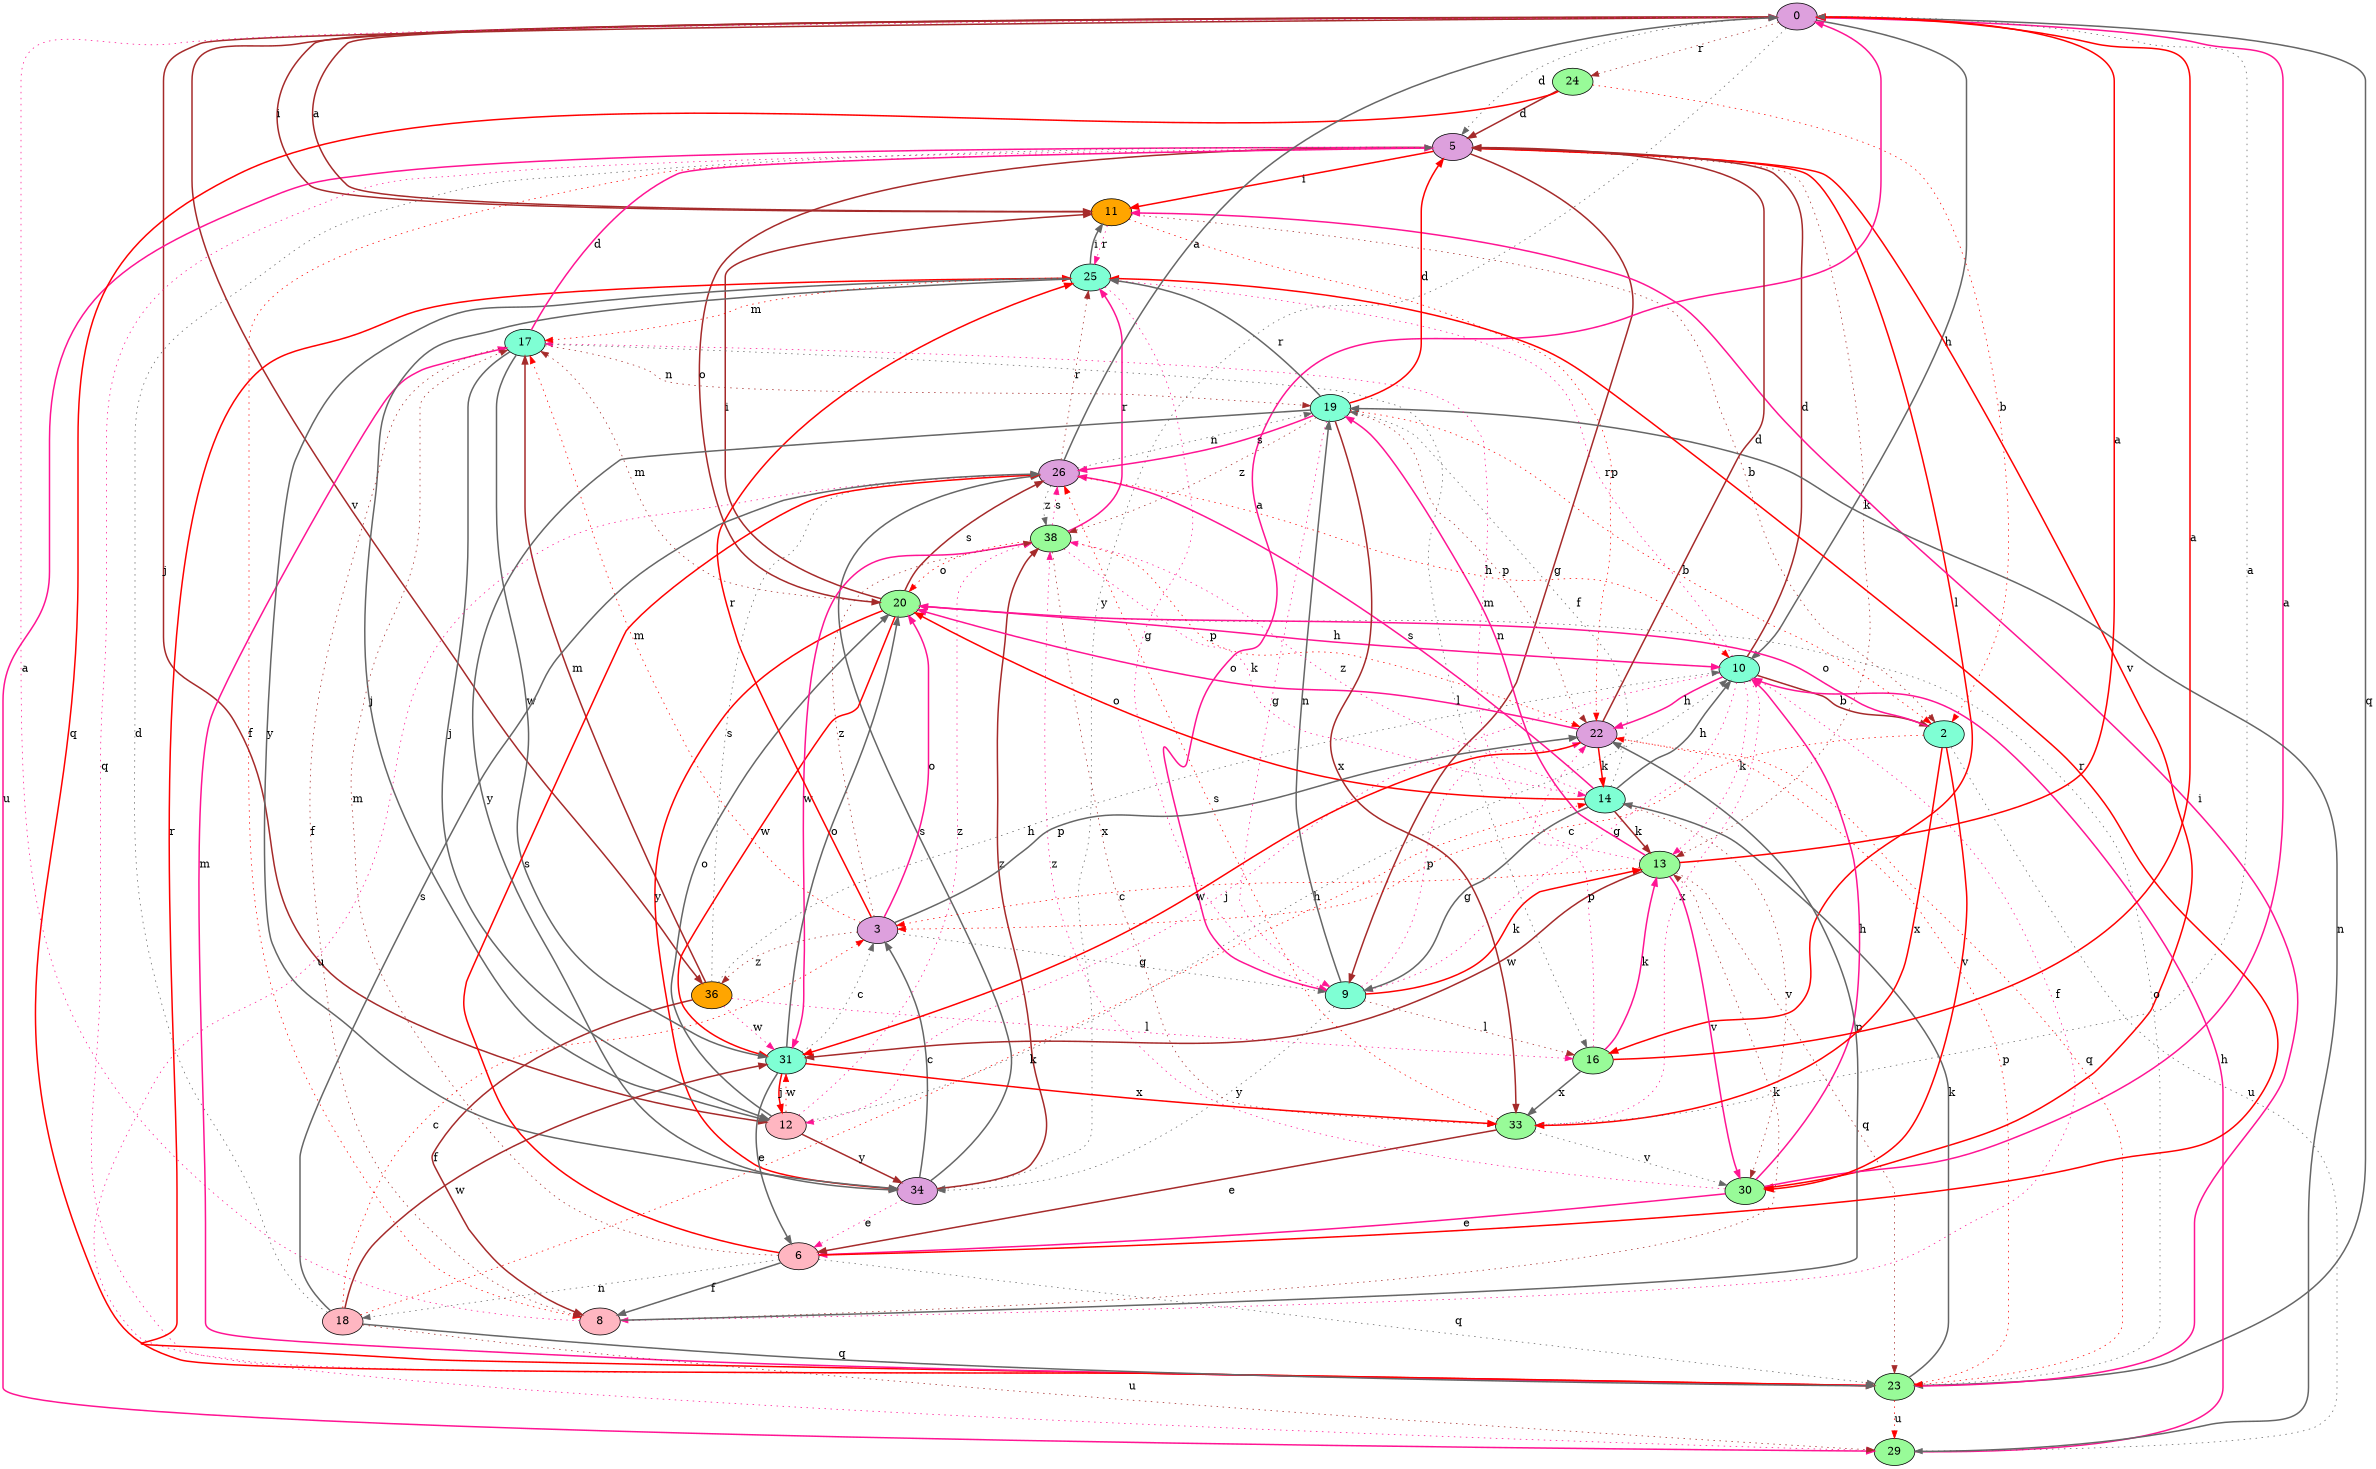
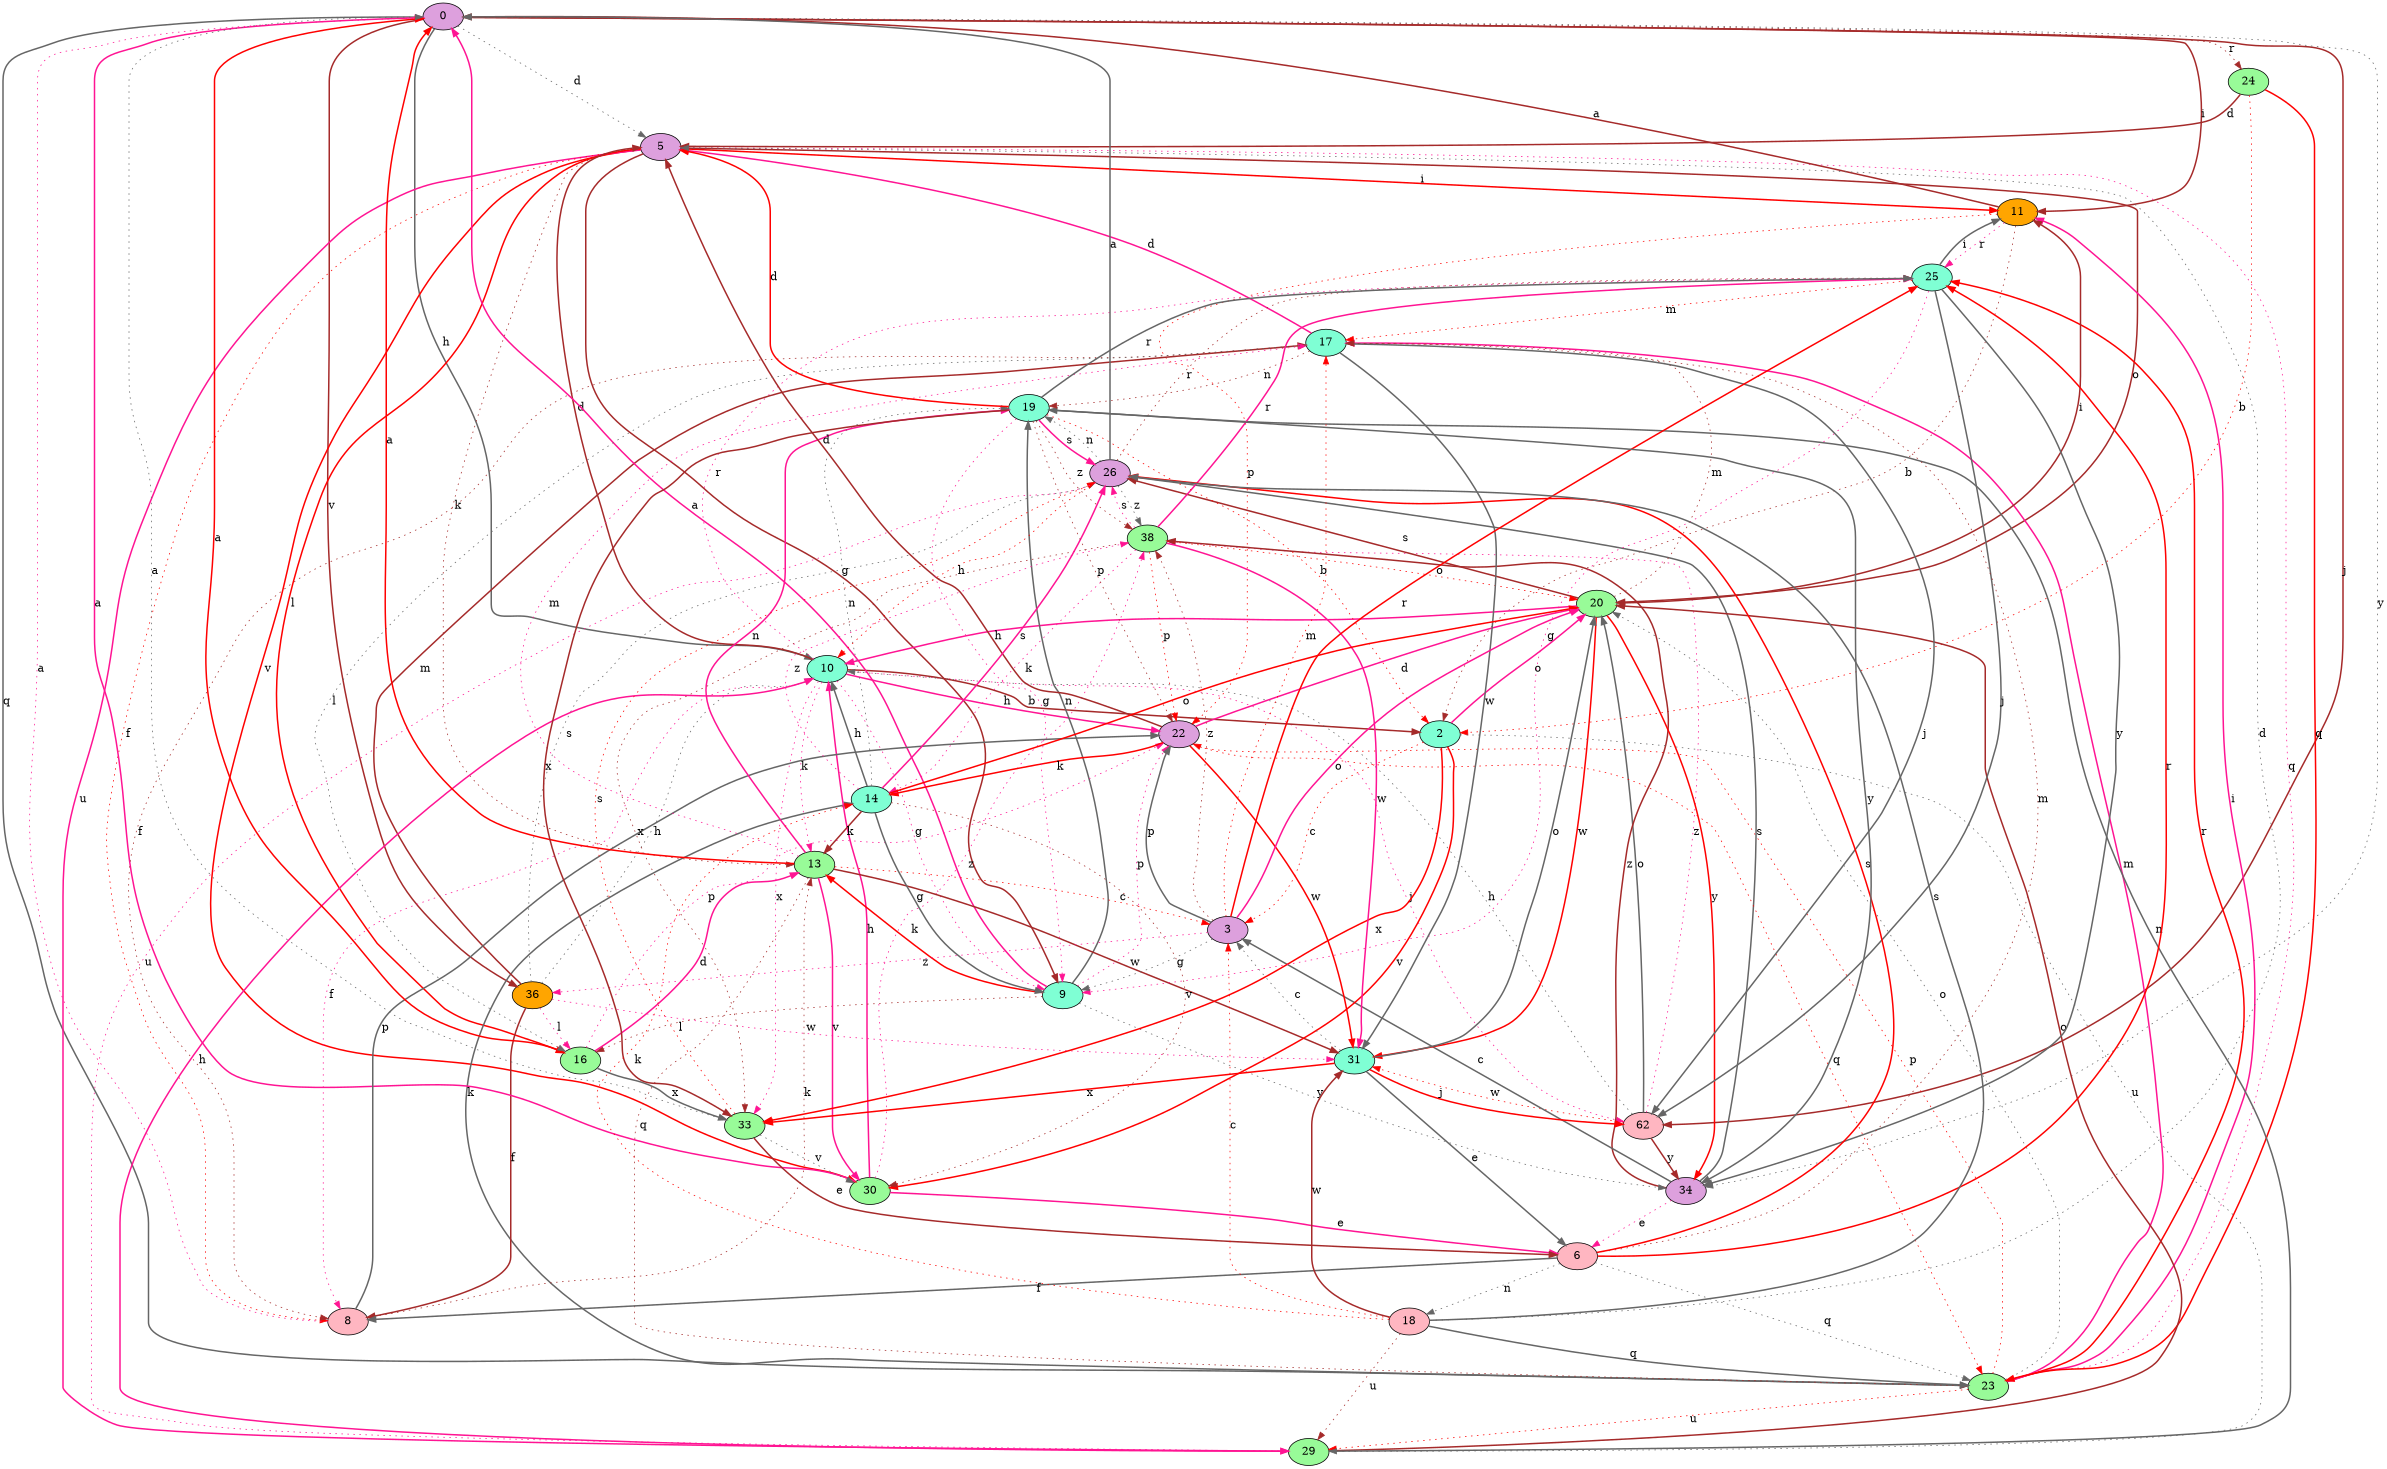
(1579, 604) -> (852, 604)
(1233, 669) -> (1405, 669)
(788, 945) -> (900, 961)
(1645, 963) -> (704, 963)
(786, 1126) -> (1643, 1126)
none -> (2157, 1236)
